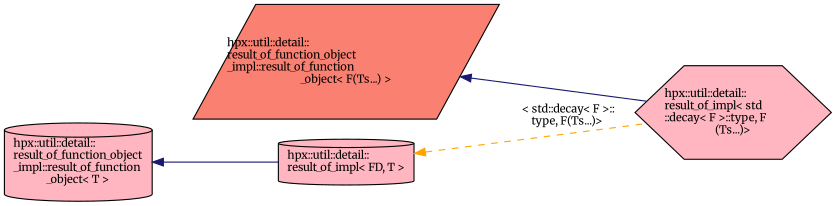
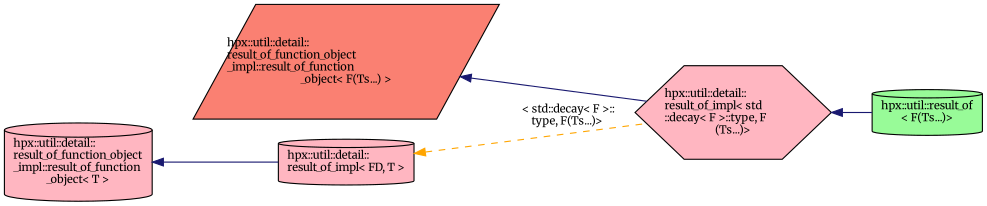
none -> (927, 112)
